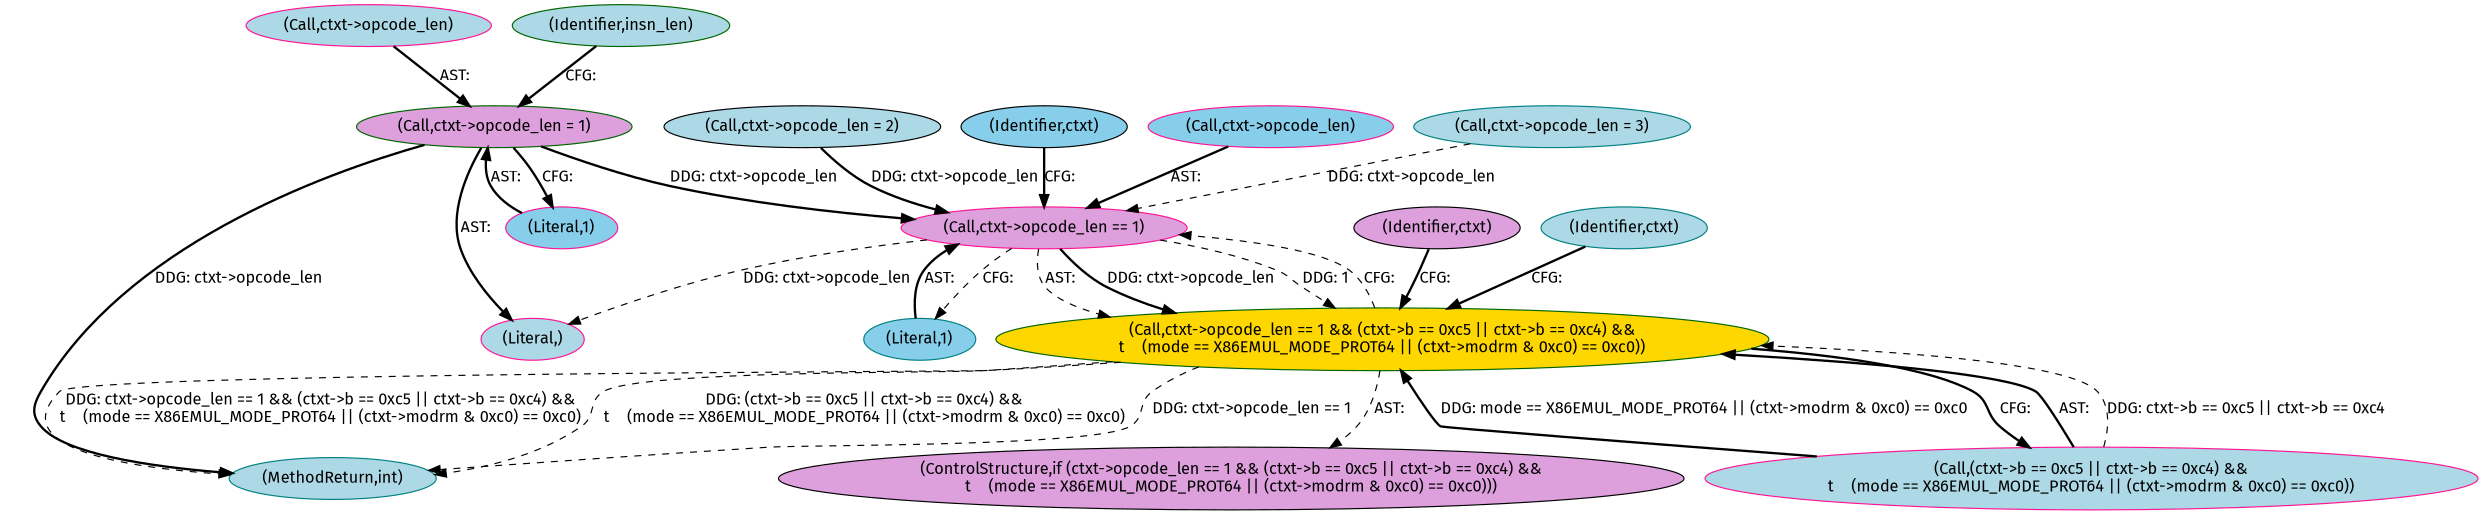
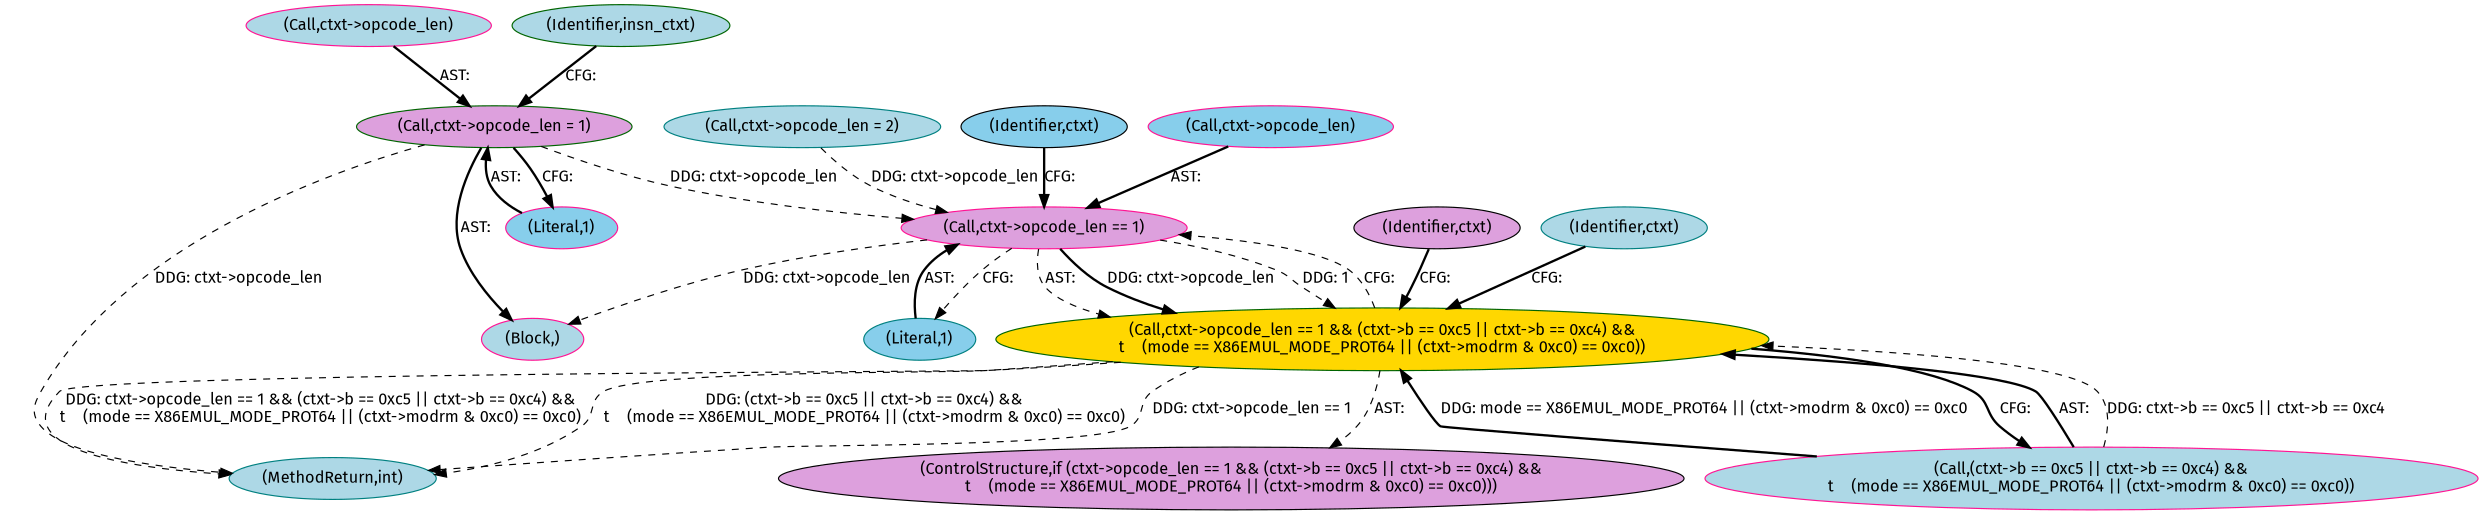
(621, 26) -> (621, 26)
(802, 127) -> (802, 127)
(1552, 127) -> none
(874, 187) -> (874, 187)
(719, 195) -> (719, 195)
(118, 300) -> (118, 300)
(533, 339) -> (533, 339)
